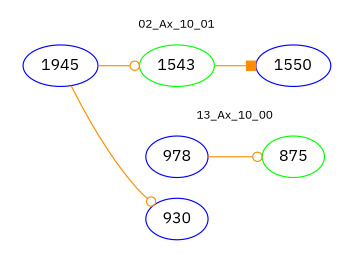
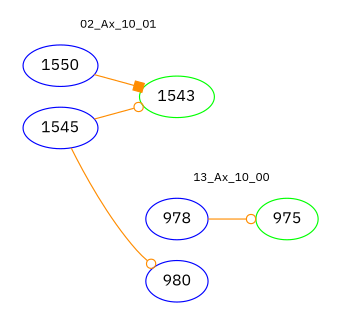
(61, 66) -> (61, 128)
(229, 66) -> (113, 80)
(293, 157) -> (287, 219)
(177, 219) -> (177, 281)
